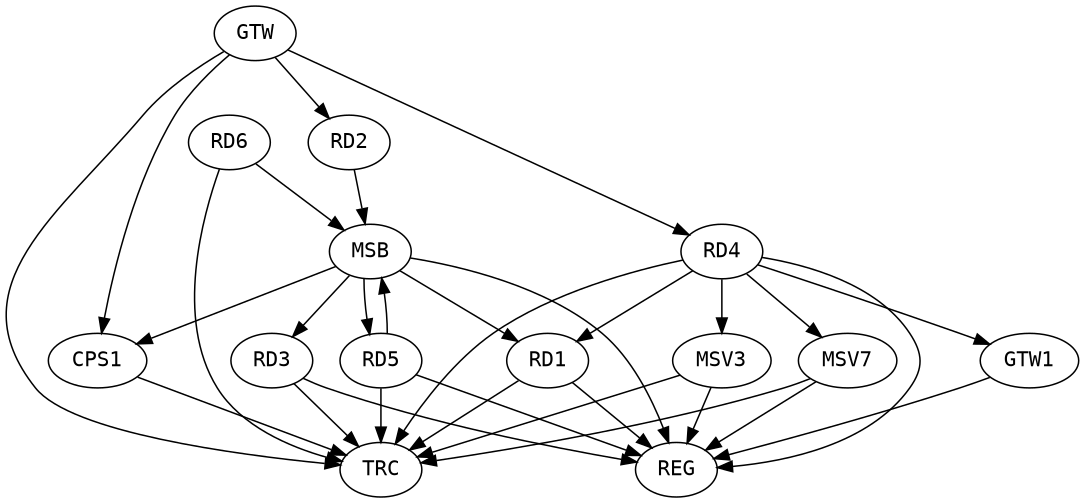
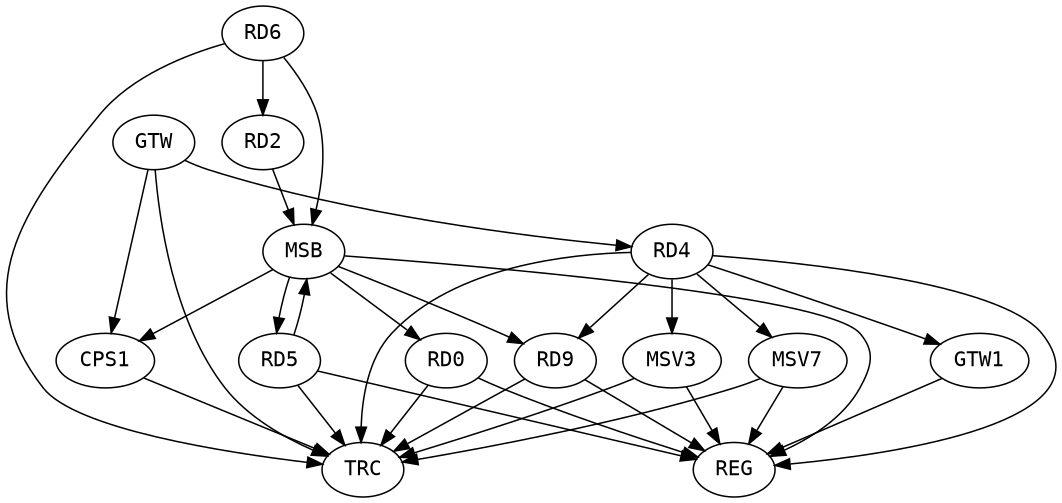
(297, 82) -> (263, 80)
(272, 361) -> (446, 361)
(548, 361) -> (555, 361)
